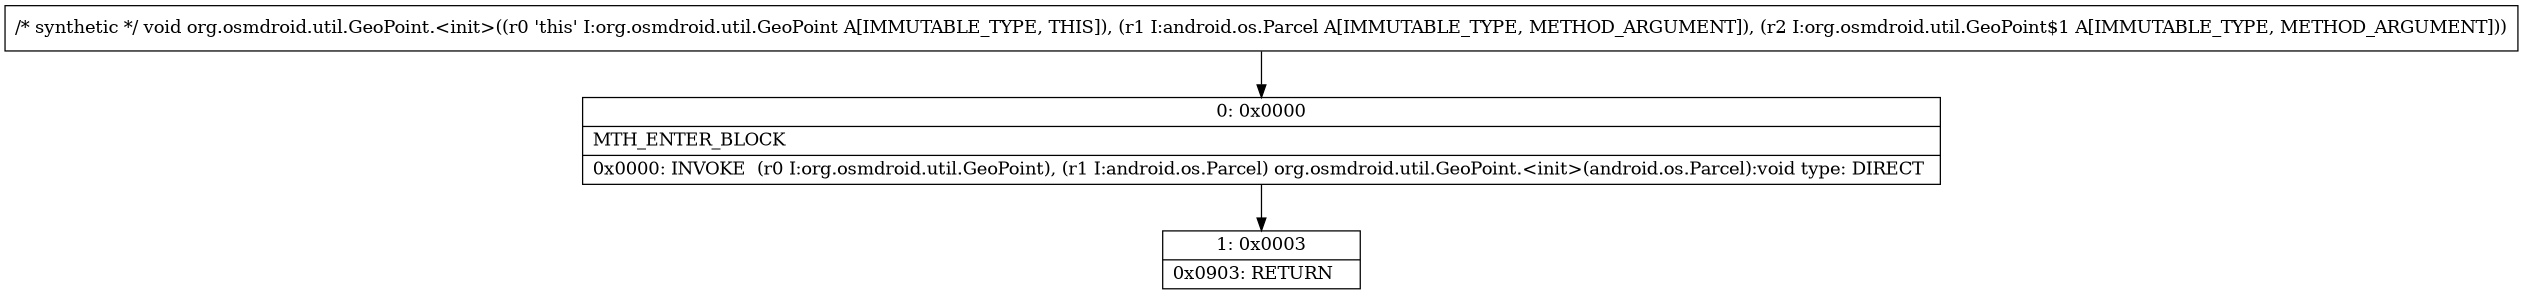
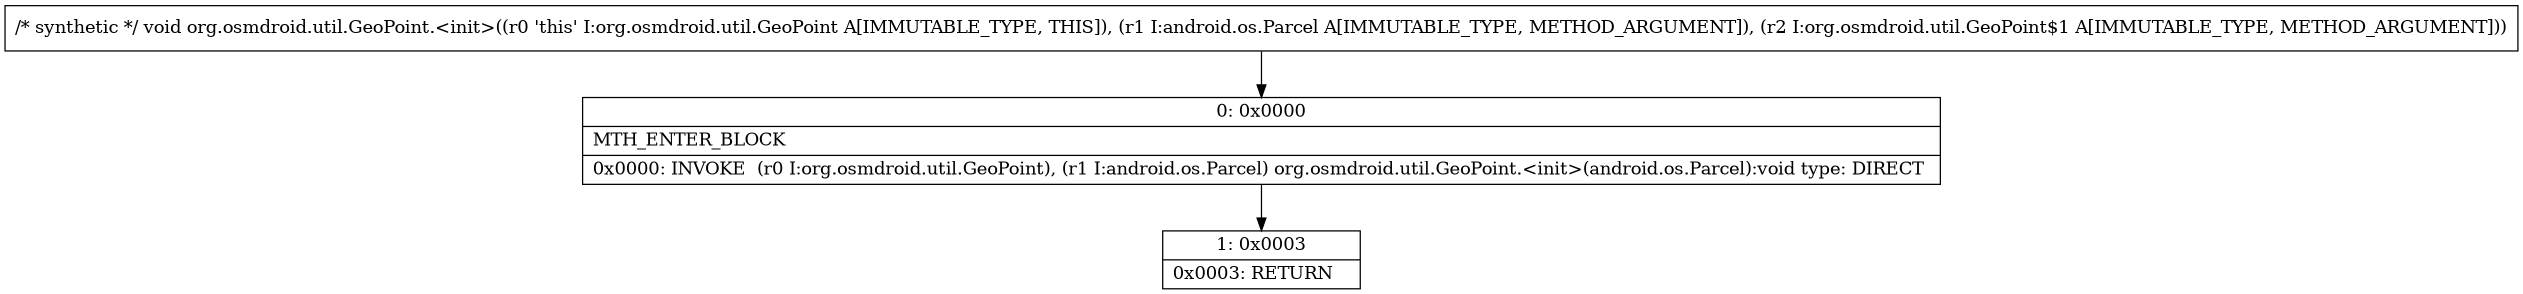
(1261, 274) -> (1261, 274)
